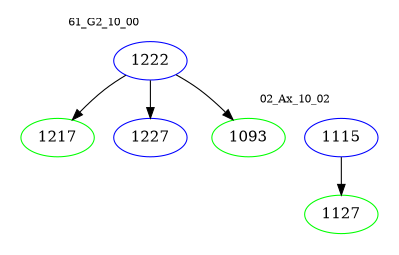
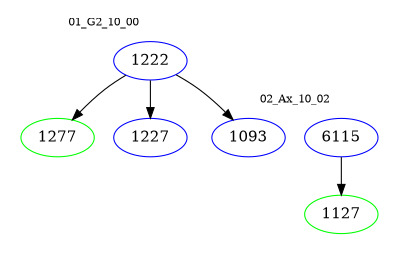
(104, 23) -> (104, 23)
(58, 138) -> (58, 138)
(249, 138) -> (249, 138)
(341, 138) -> (341, 138)
